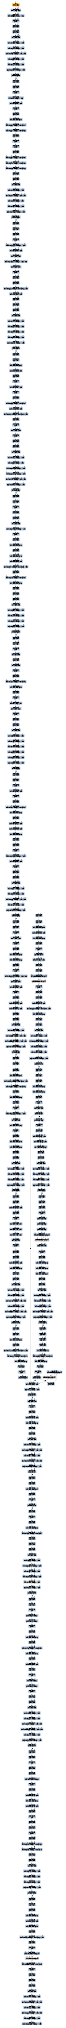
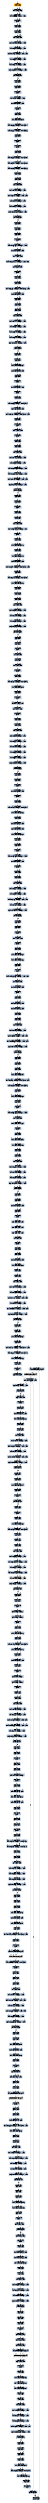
none -> (16, 2027)
